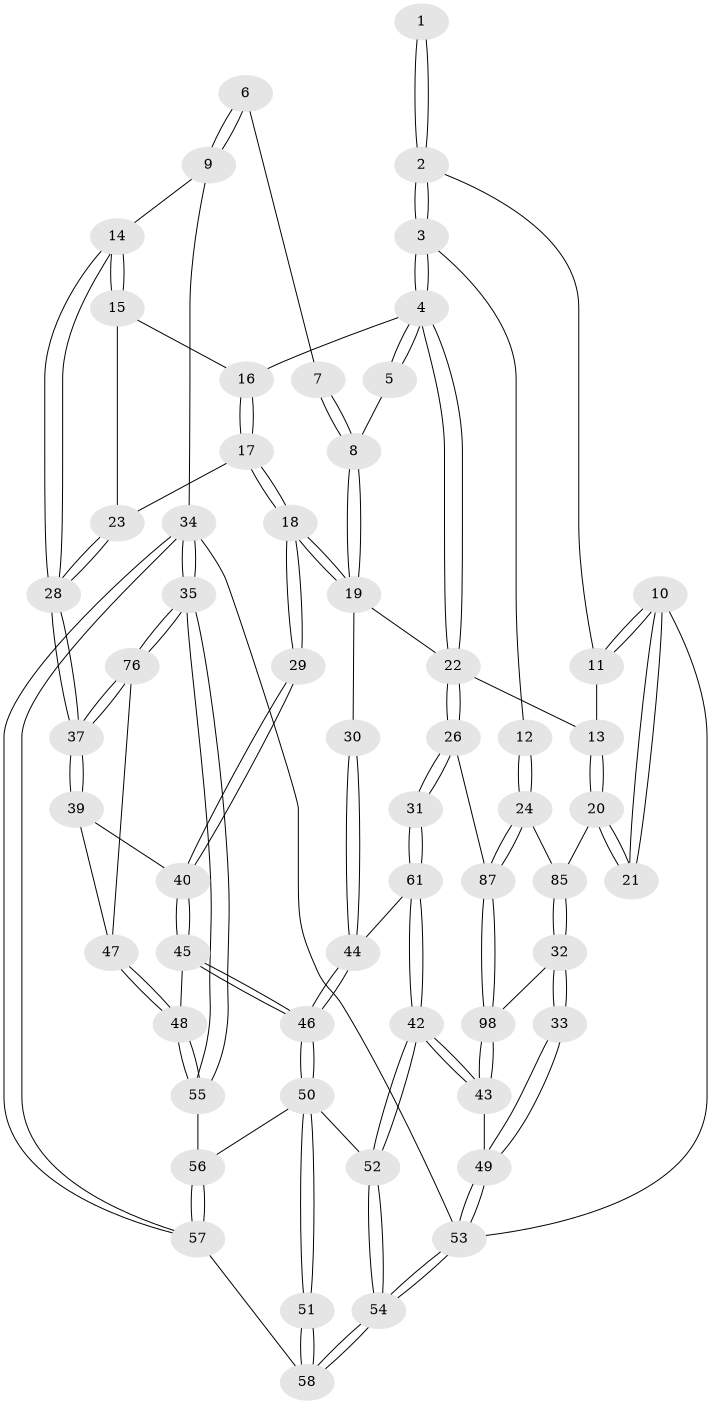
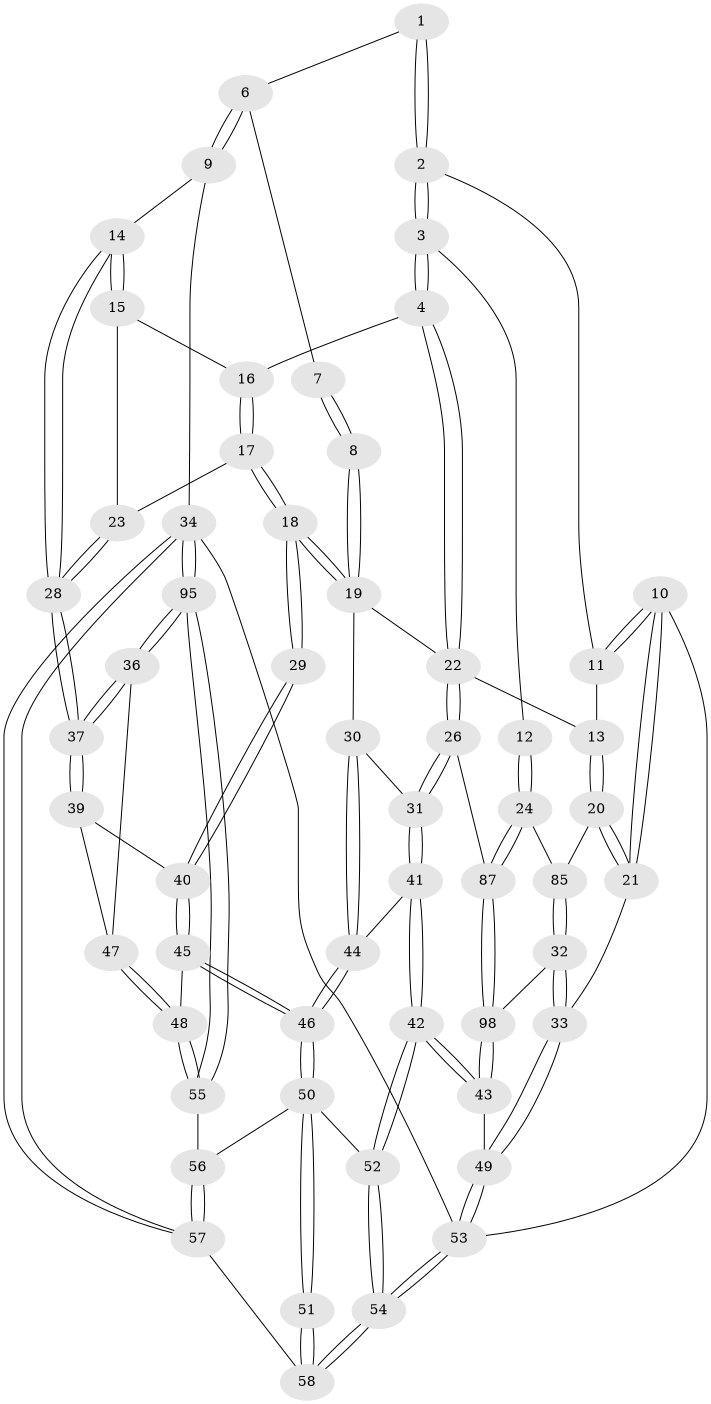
none -> (334, 58)
(390, 380) -> none
(189, 595) -> (189, 595)
(132, 666) -> (132, 666)
none -> (384, 774)
(416, 881) -> (416, 881)
none -> (603, 955)
